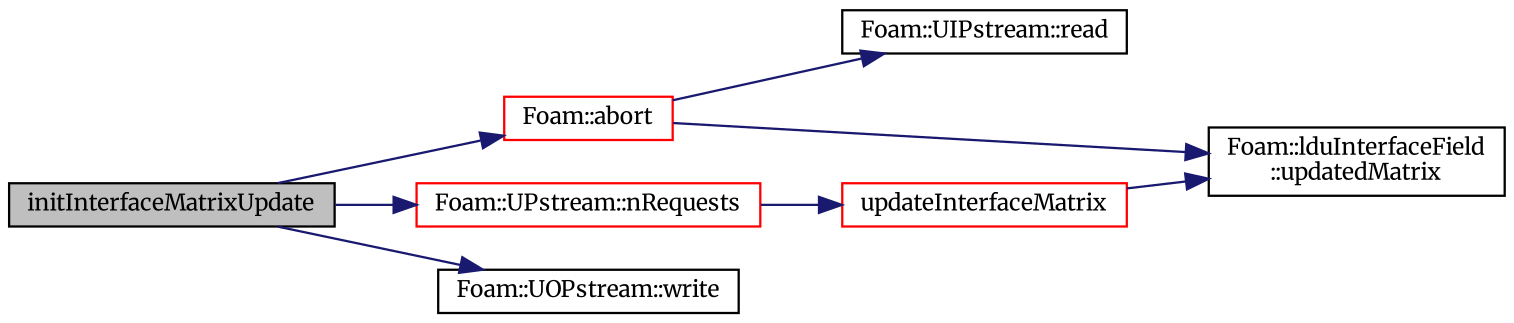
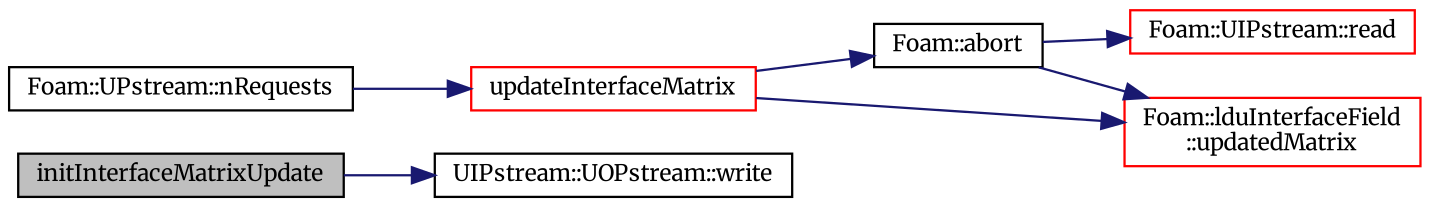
(985, 32) -> (1273, 32)
(588, 118) -> (958, 46)
(379, 162) -> (803, 65)
(1357, 162) -> (1273, 132)
(364, 205) -> none
(588, 205) -> (181, 89)
(588, 291) -> (613, 175)
